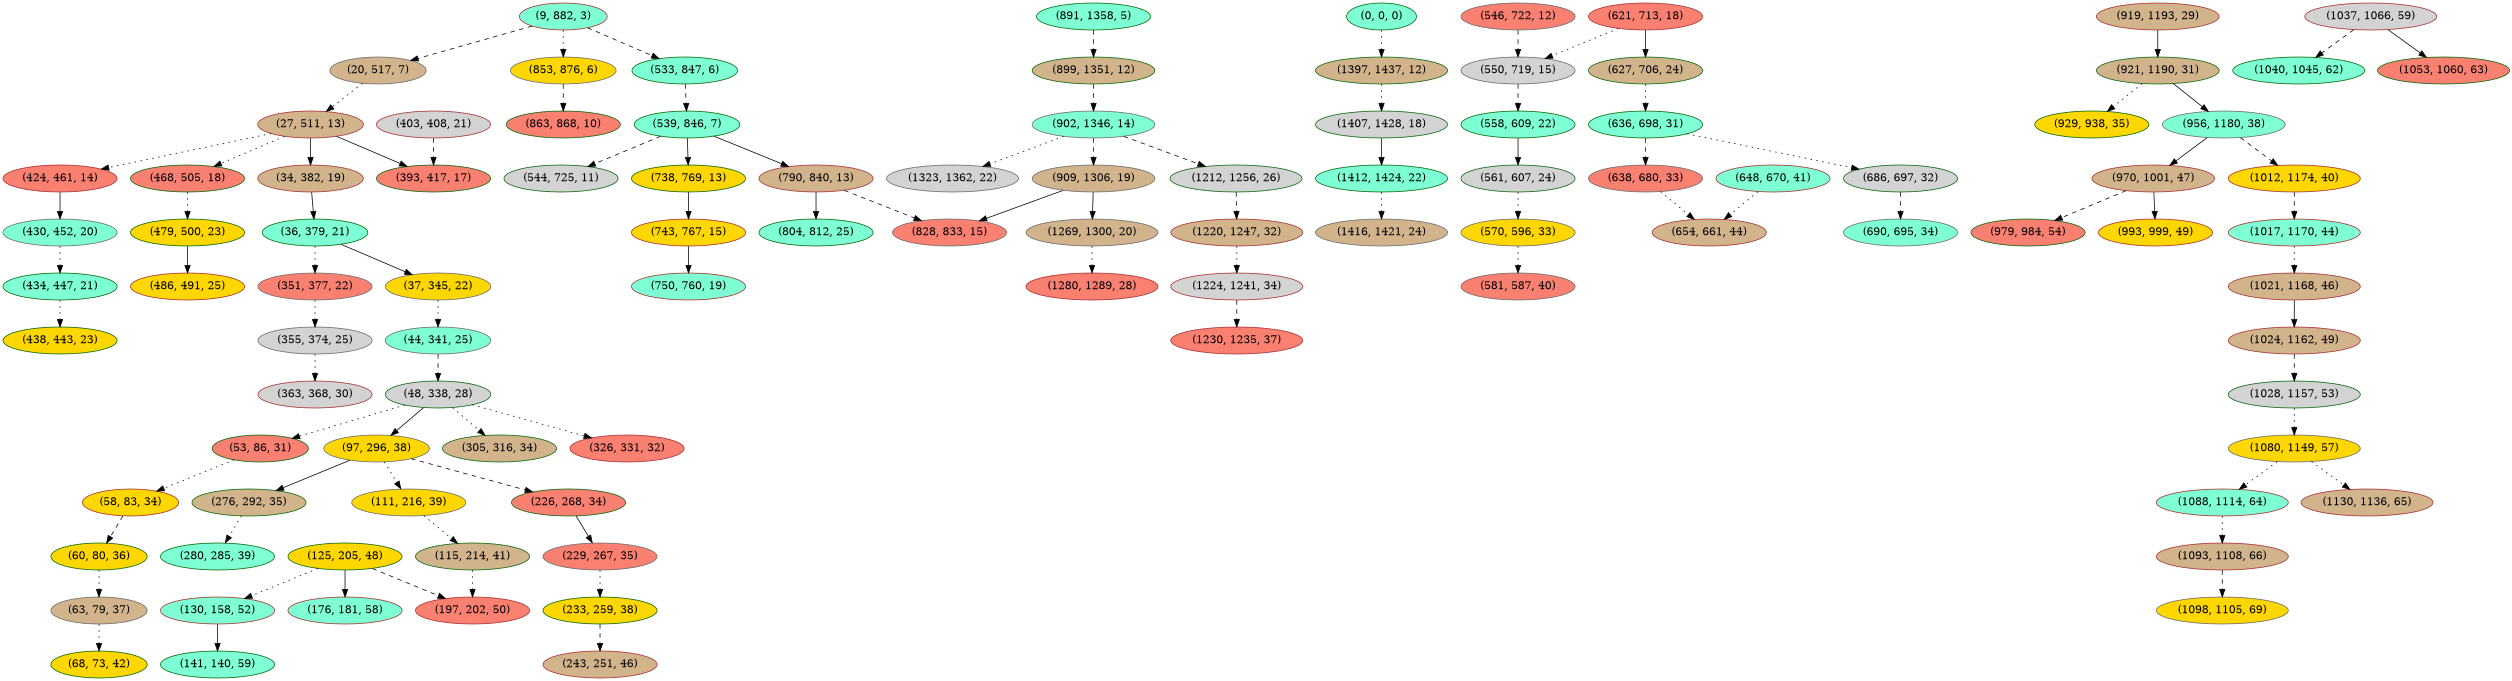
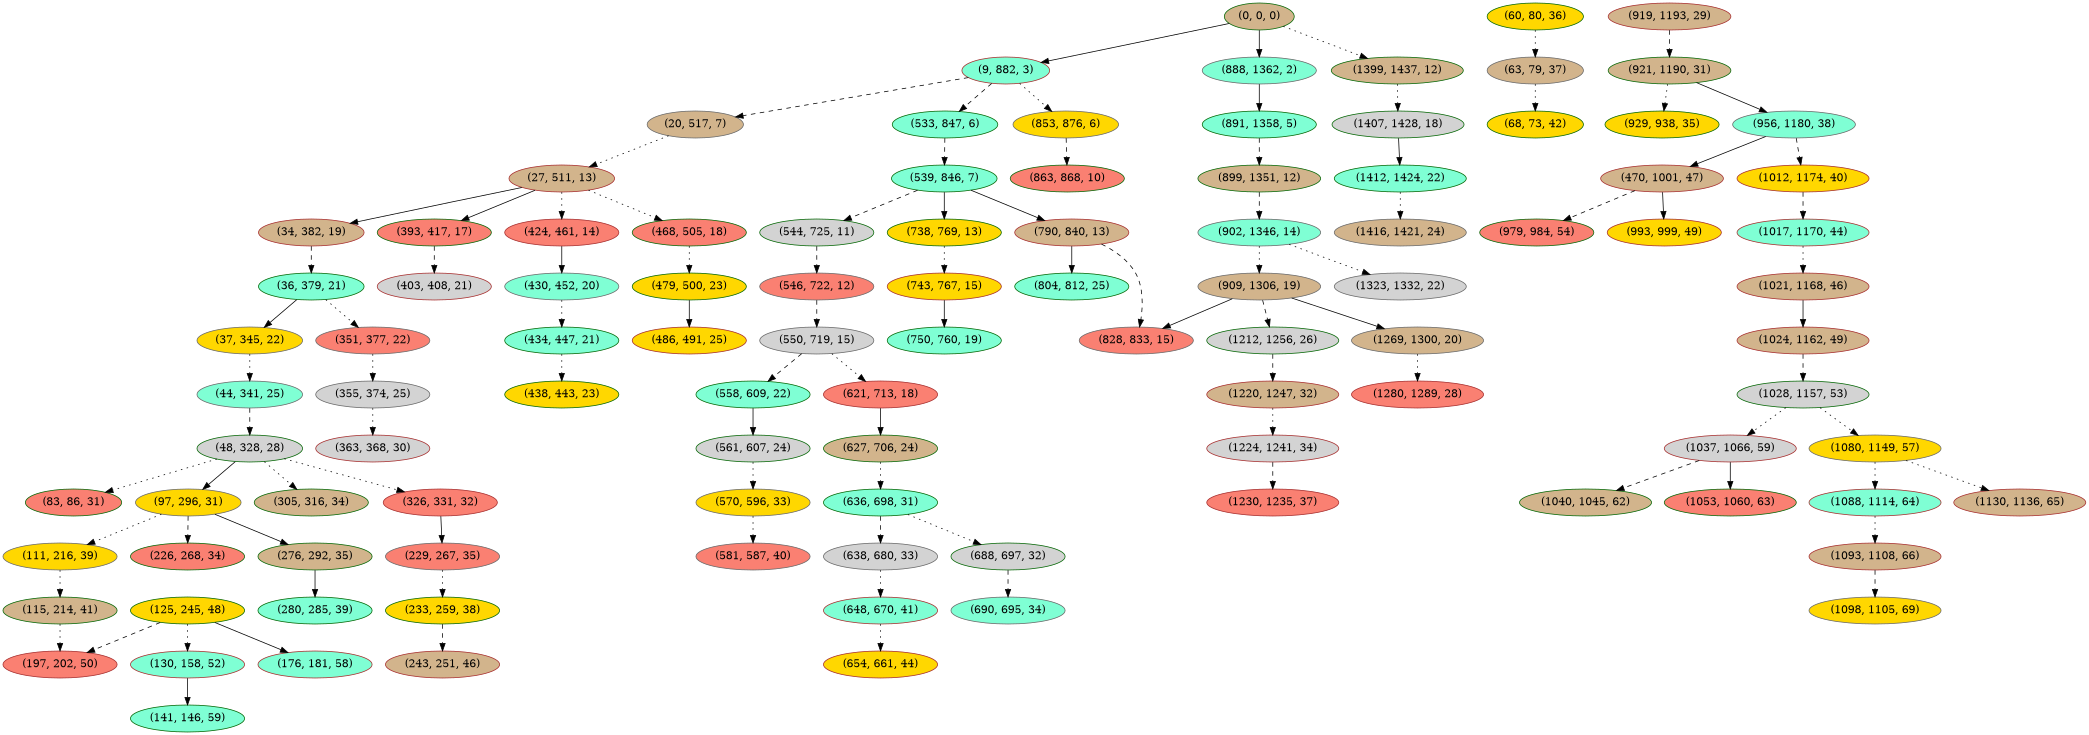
(1382, 16) -> (1259, 16)
(2158, 40) -> (1670, 40)
none -> (1139, 42)
(1585, 42) -> (846, 365)
none -> (1259, 70)
(1382, 70) -> (1397, 70)
(2299, 70) -> (1586, 502)
(434, 148) -> (434, 256)
(1094, 148) -> (1259, 256)
(1161, 150) -> (1265, 310)
(952, 178) -> (1400, 286)
(1646, 178) -> (880, 556)
(1900, 178) -> (1008, 556)
(2153, 178) -> (1662, 178)
(312, 202) -> (311, 256)
(689, 202) -> (944, 256)
(1674, 203) -> (880, 580)
(1709, 232) -> (880, 664)
none -> (817, 256)
(689, 286) -> (944, 340)
(438, 394) -> (250, 448)
none -> (1770, 419)
(260, 448) -> (74, 502)
(377, 448) -> (188, 502)
(131, 502) -> none
(235, 526) -> (315, 580)
(582, 526) -> (441, 526)
(345, 556) -> (188, 610)
(218, 664) -> (188, 718)
